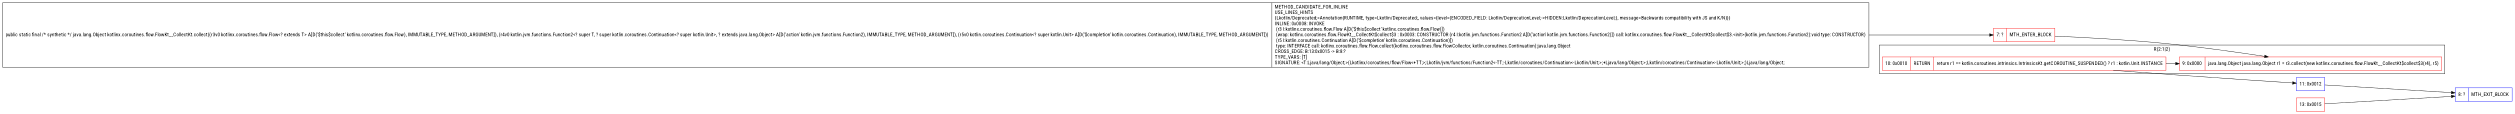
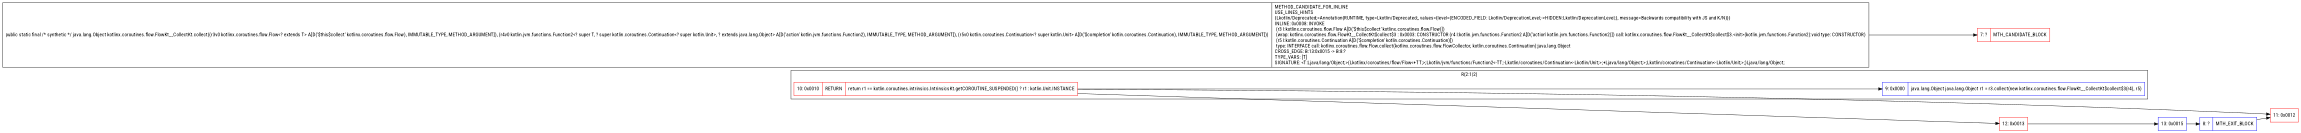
(2031, 35) -> (2020, 35)
(2155, 43) -> none
(2311, 64) -> (2014, 89)
(2311, 84) -> (2284, 115)
(2388, 89) -> (2262, 119)
(2311, 105) -> (2172, 124)
none -> (2014, 124)
